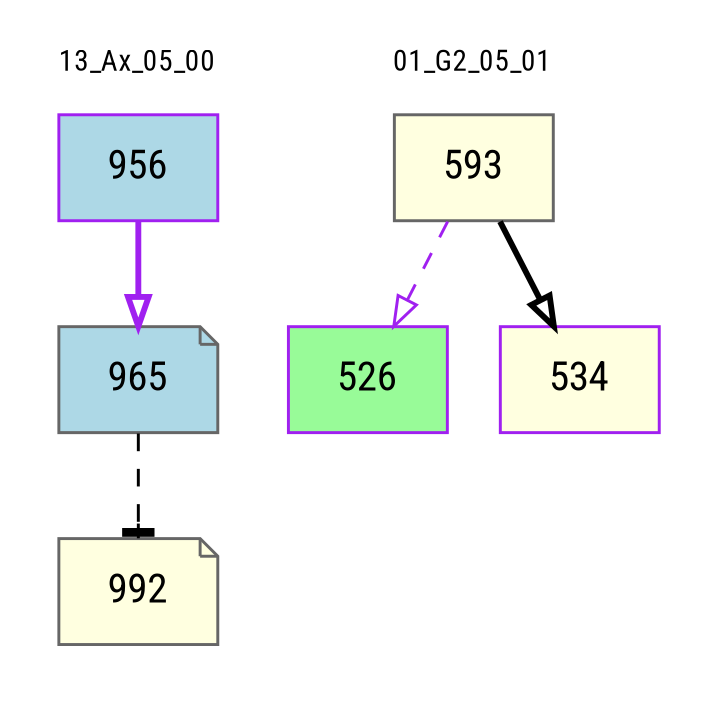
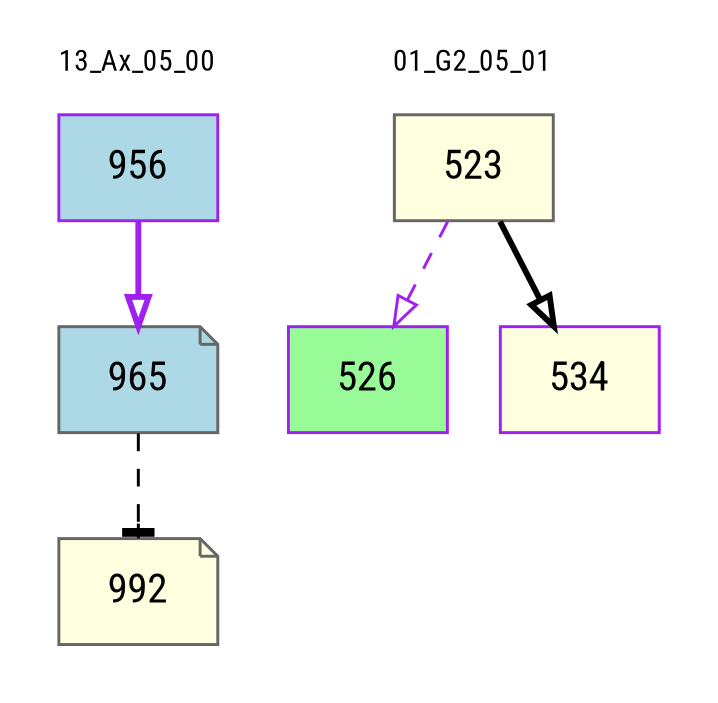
(474, 168) -> (474, 168)
